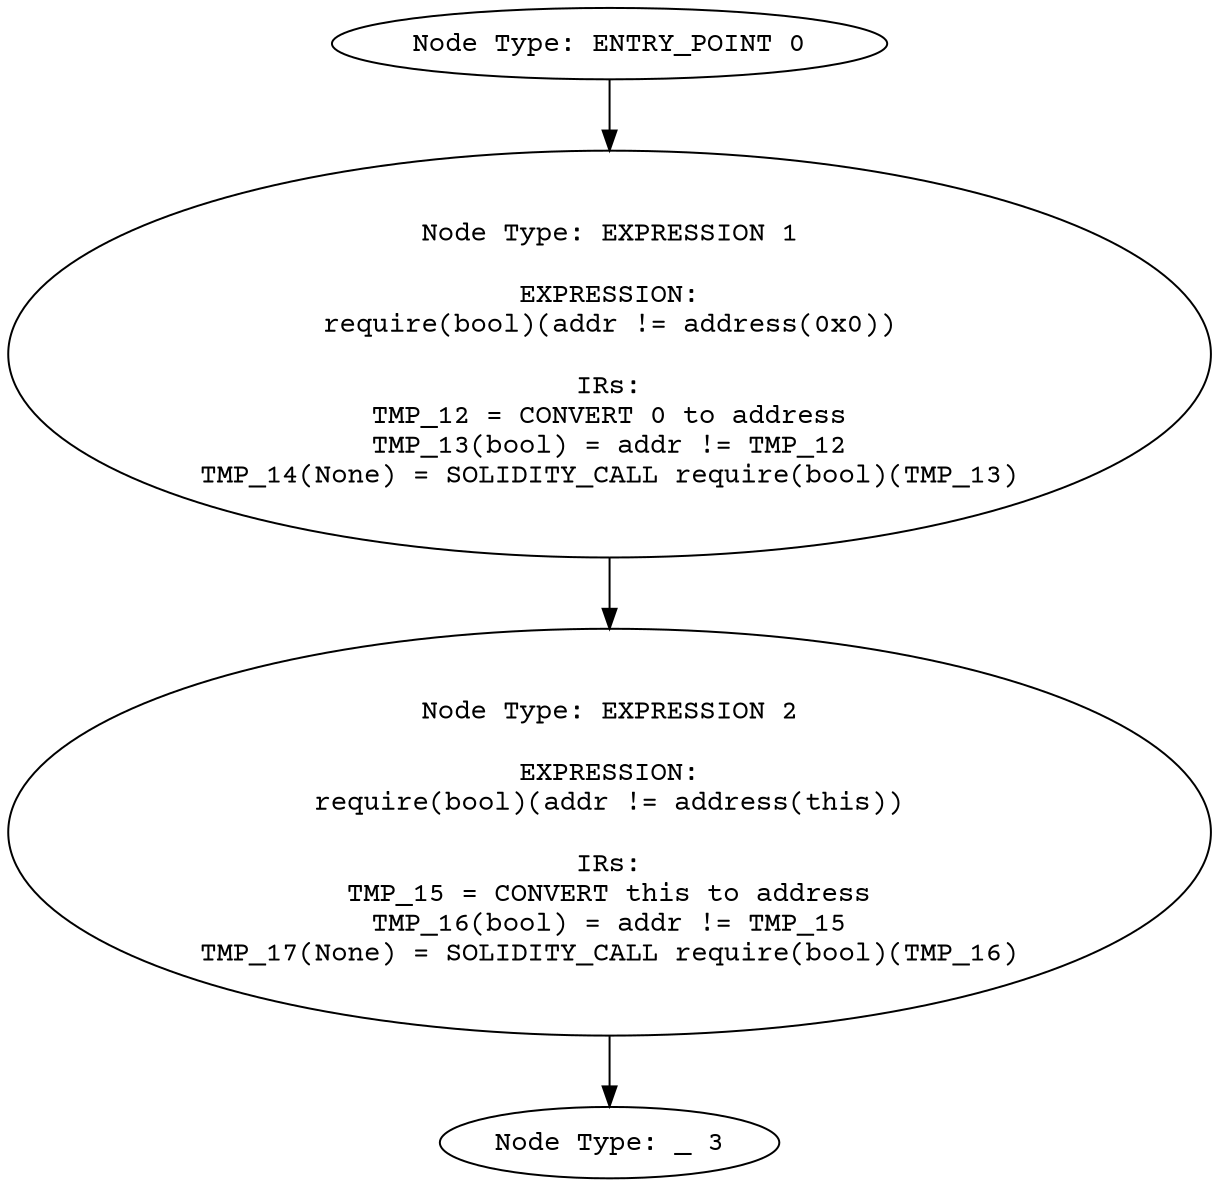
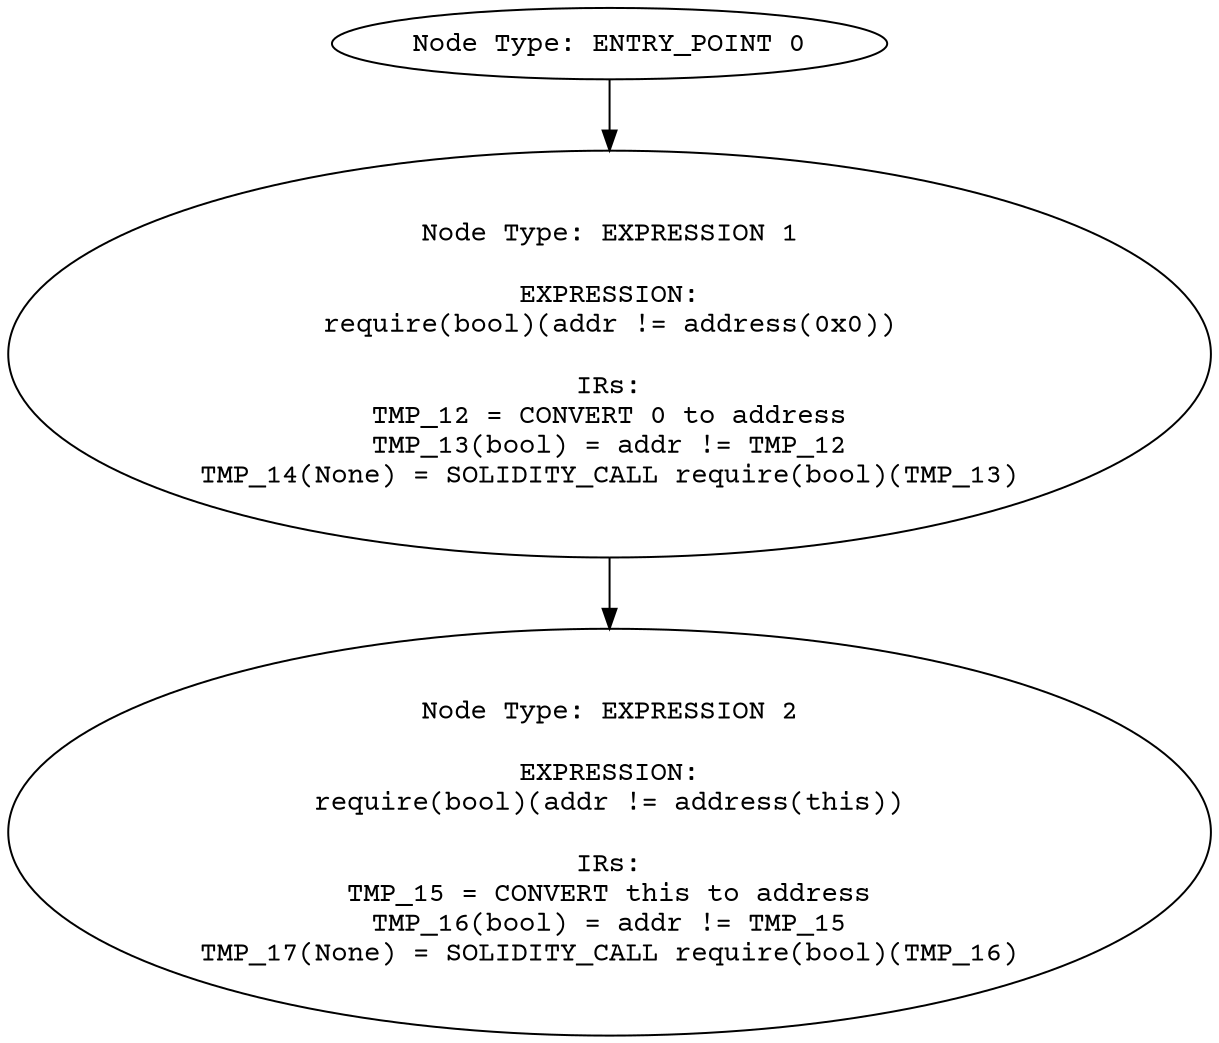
(610, 1143) -> none
